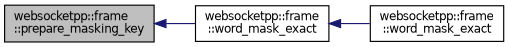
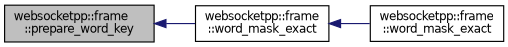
(79, 24) -> (79, 24)
